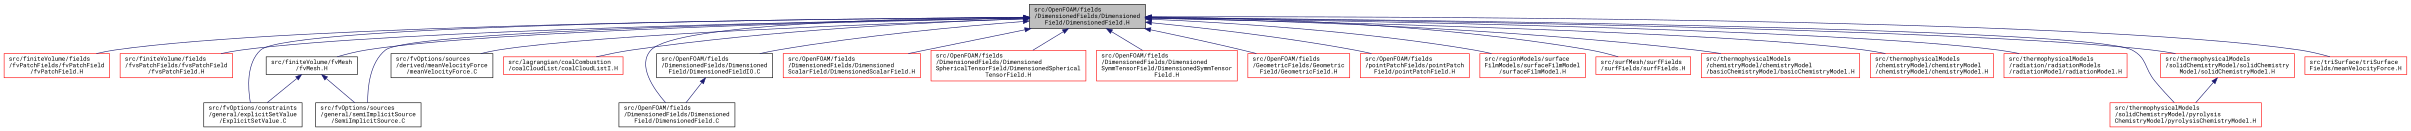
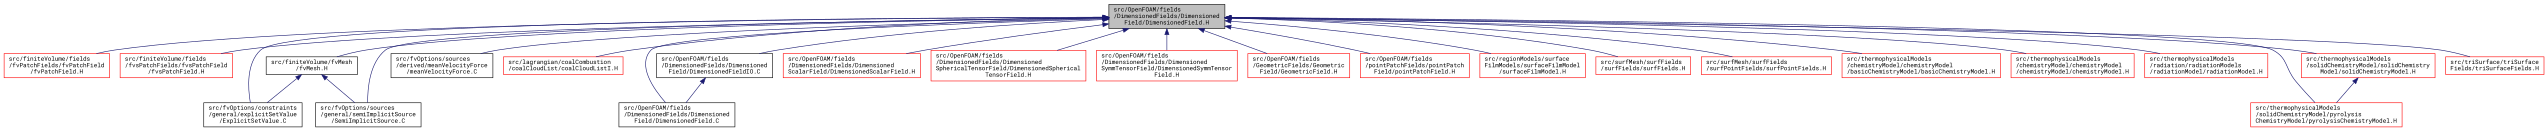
none -> (1766, 66)
(2356, 66) -> (2495, 66)
